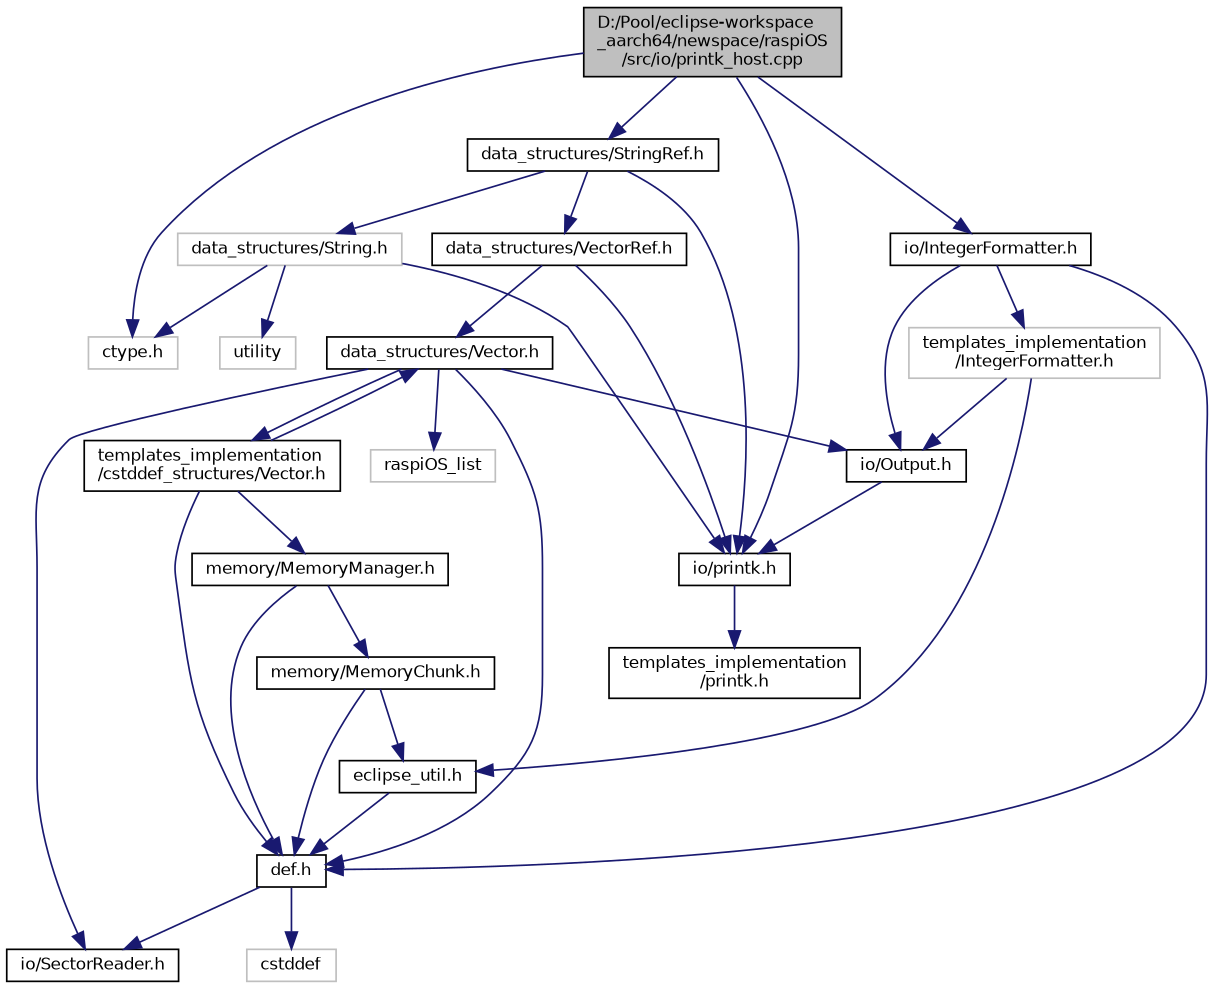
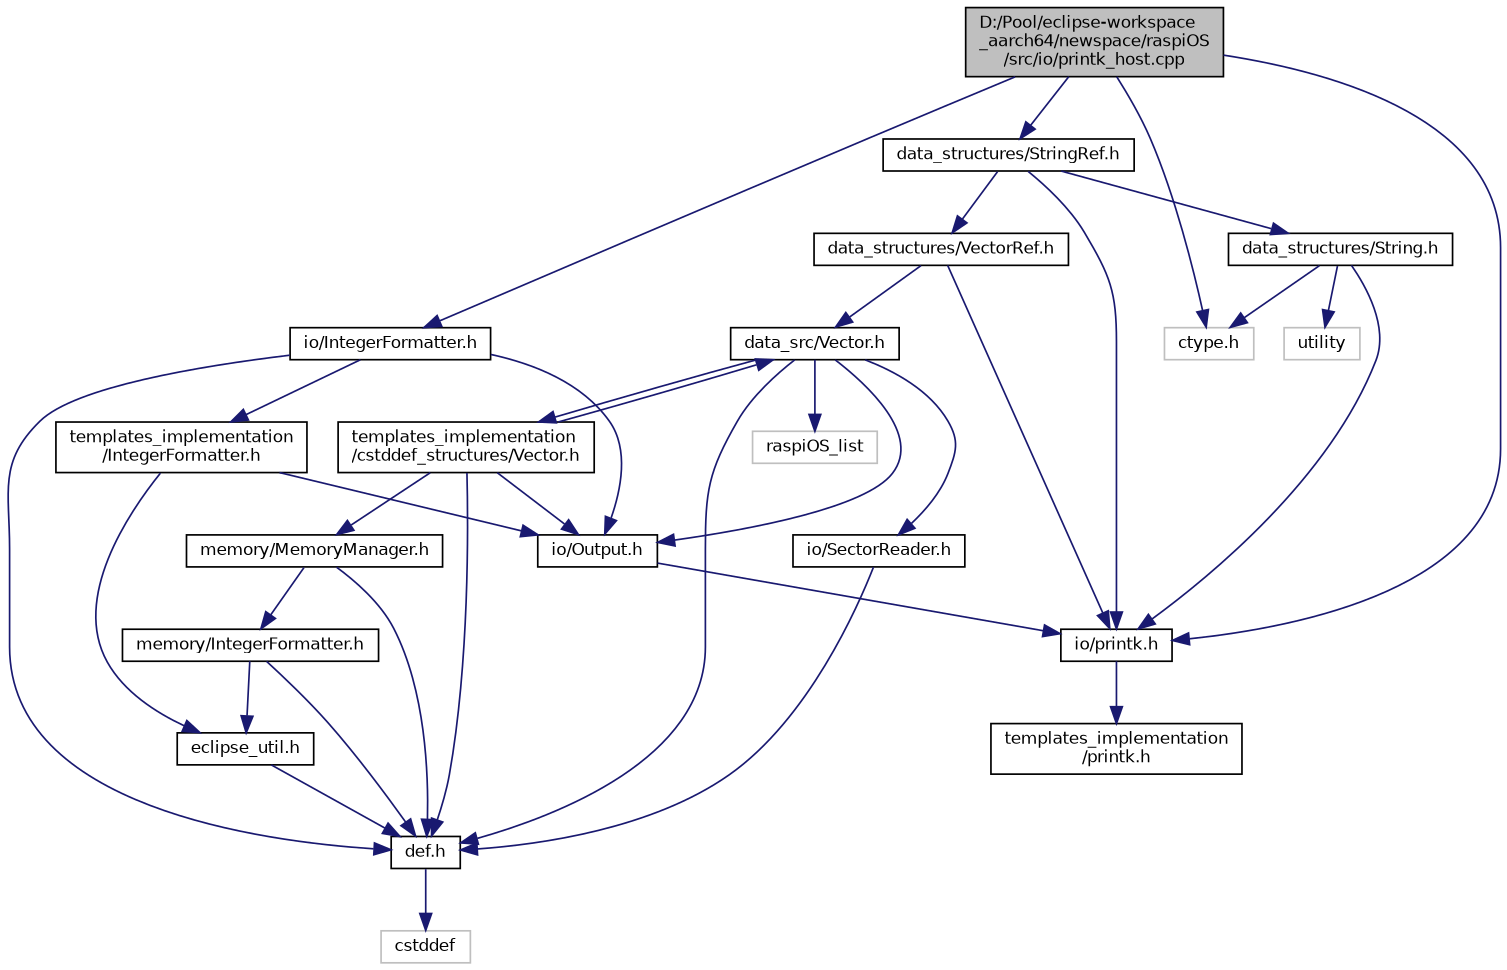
(290, 249) -> (1341, 249)
(440, 353) -> (815, 344)
(1034, 353) -> (181, 447)
none -> (531, 498)
(376, 673) -> (251, 645)
(200, 915) -> (725, 777)
